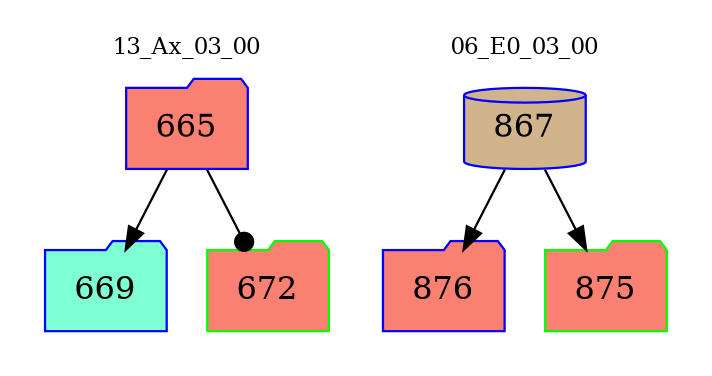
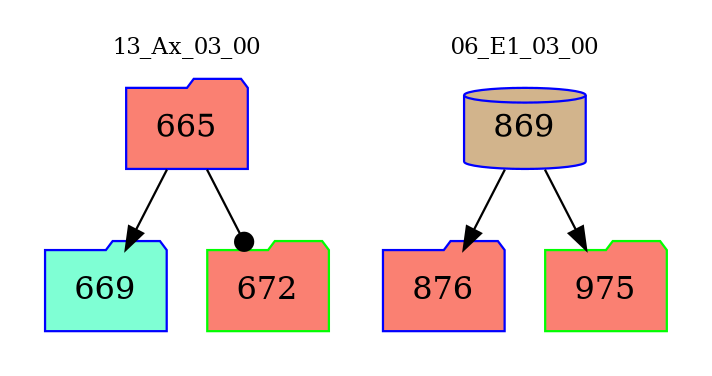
(525, 48) -> (525, 48)
(525, 128) -> (525, 128)
(606, 291) -> (606, 291)
